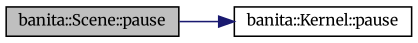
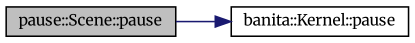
(92, 22) -> (91, 22)
